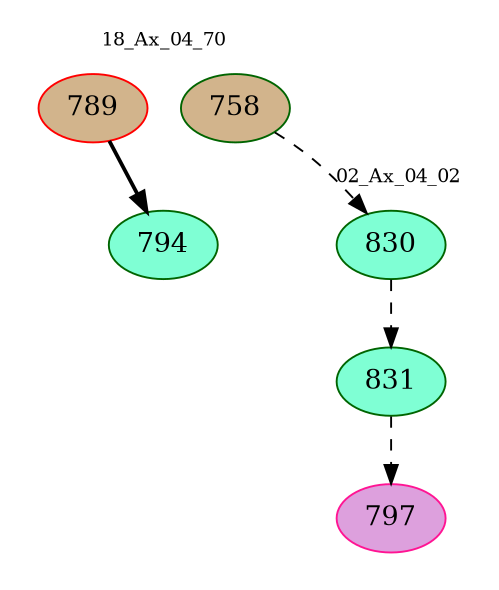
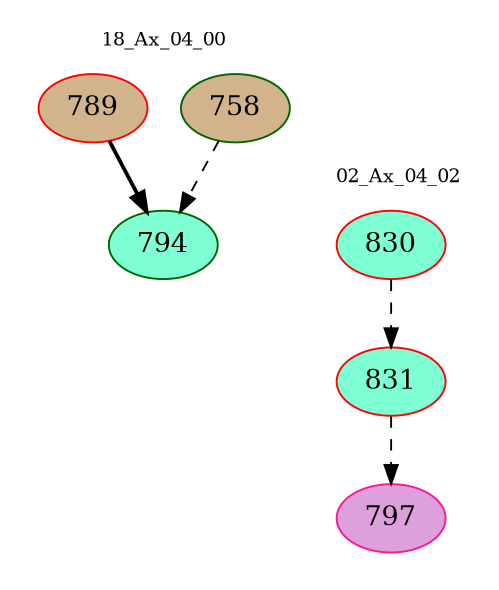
(164, 41) -> (164, 41)
(334, 178) -> (204, 168)
(391, 245) -> (391, 245)
(391, 382) -> (391, 382)
